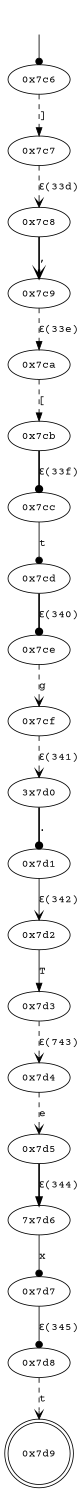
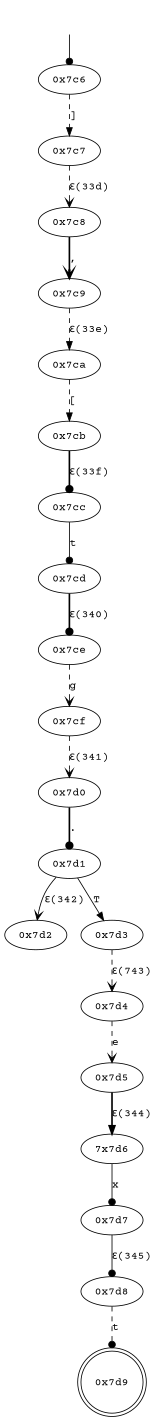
(39, 792) -> (69, 792)
(39, 967) -> (88, 896)
(39, 1394) -> (112, 1324)
